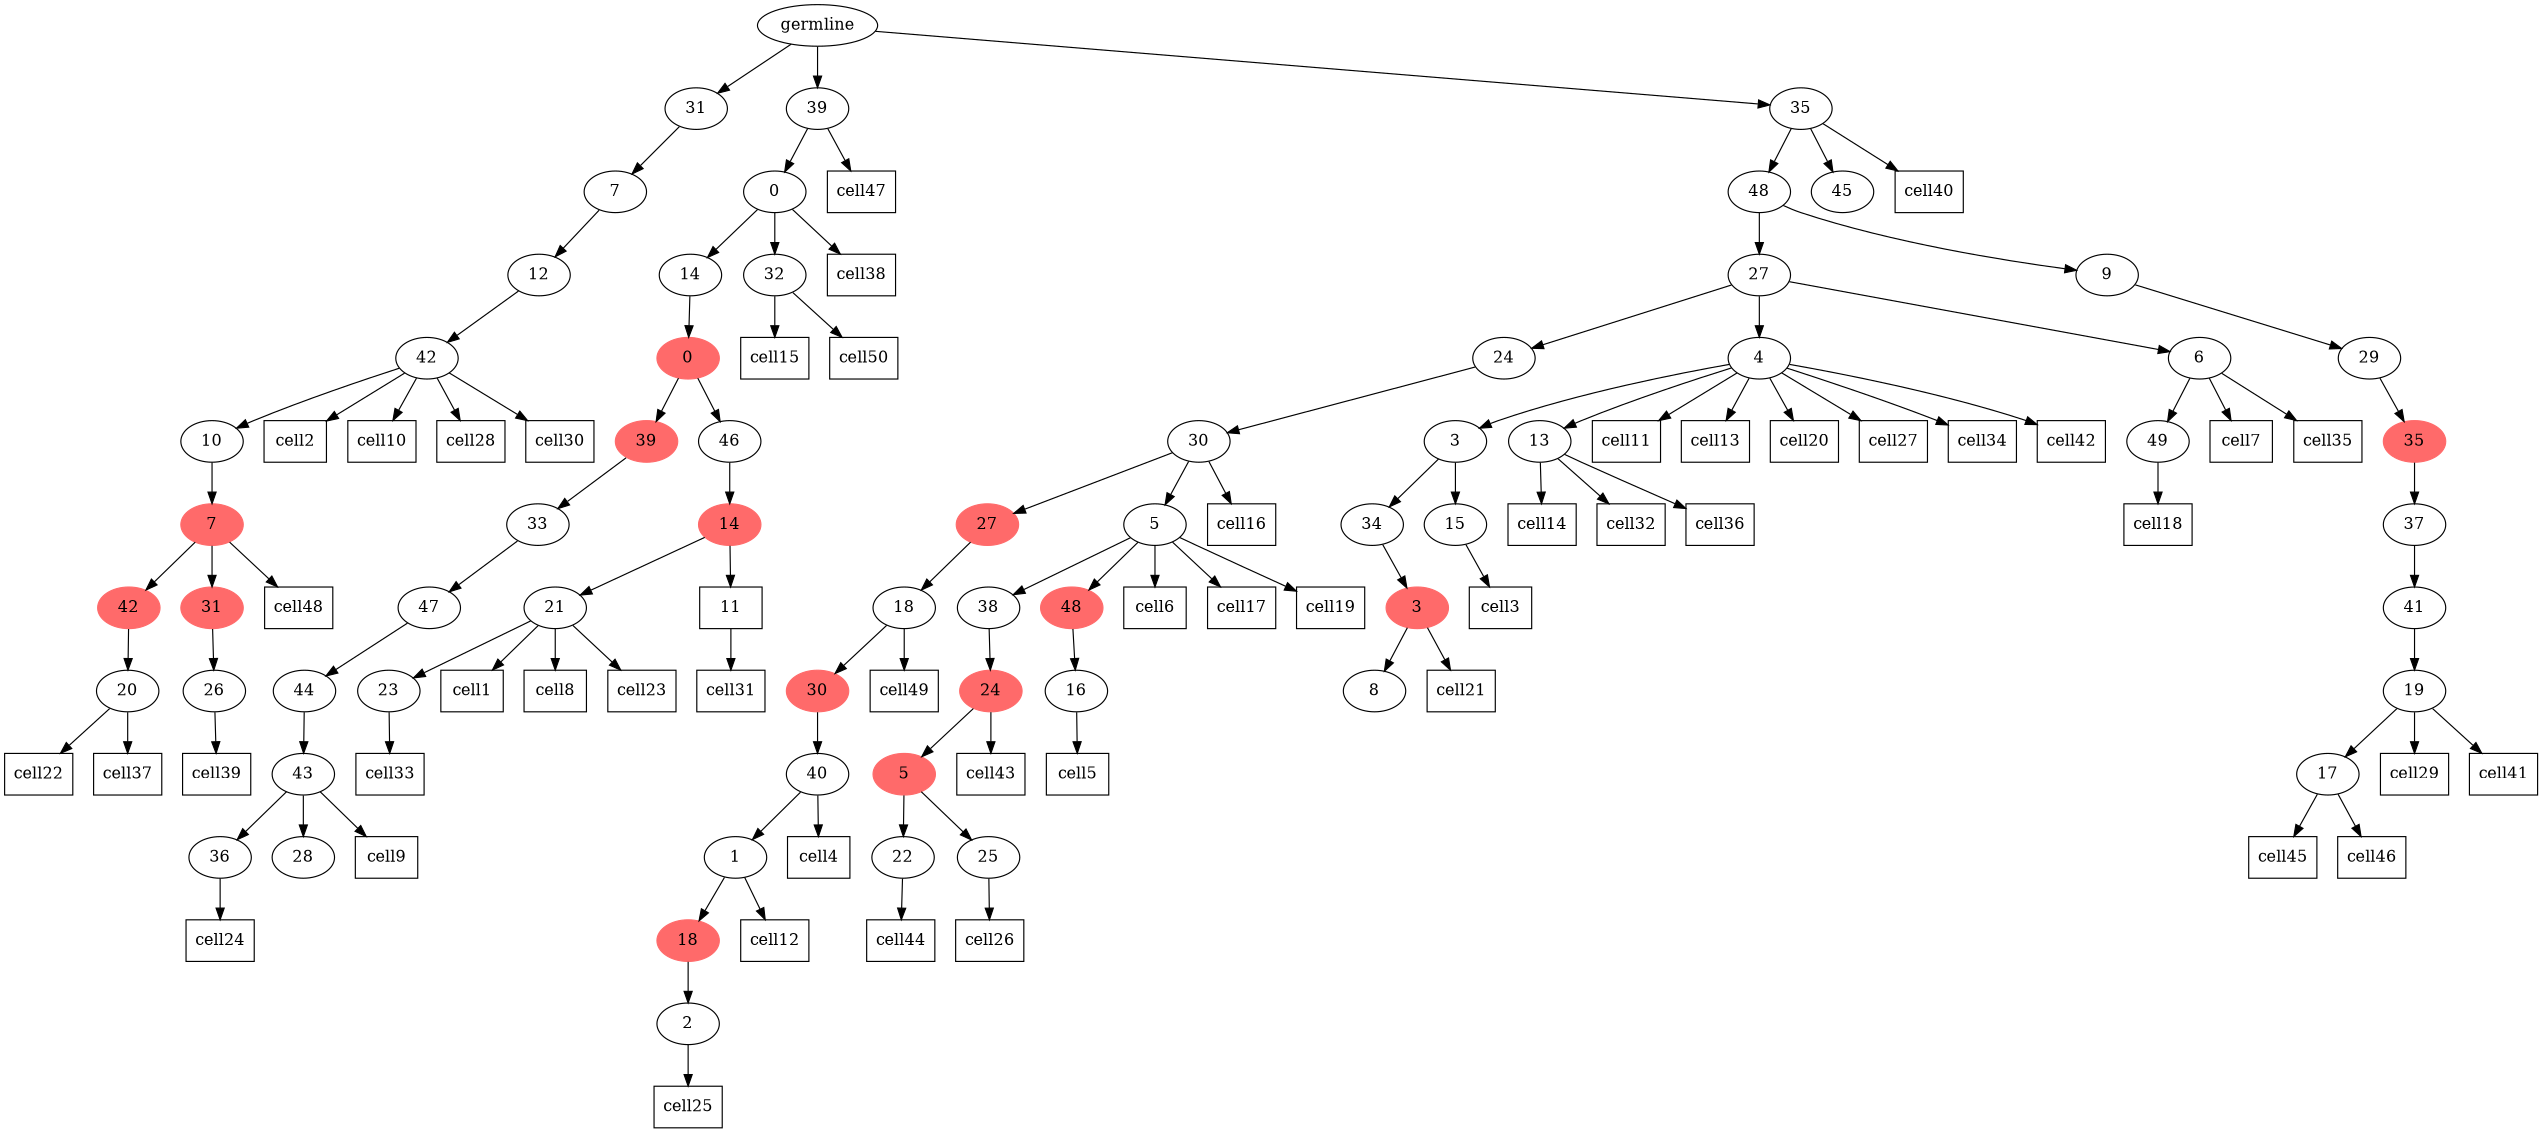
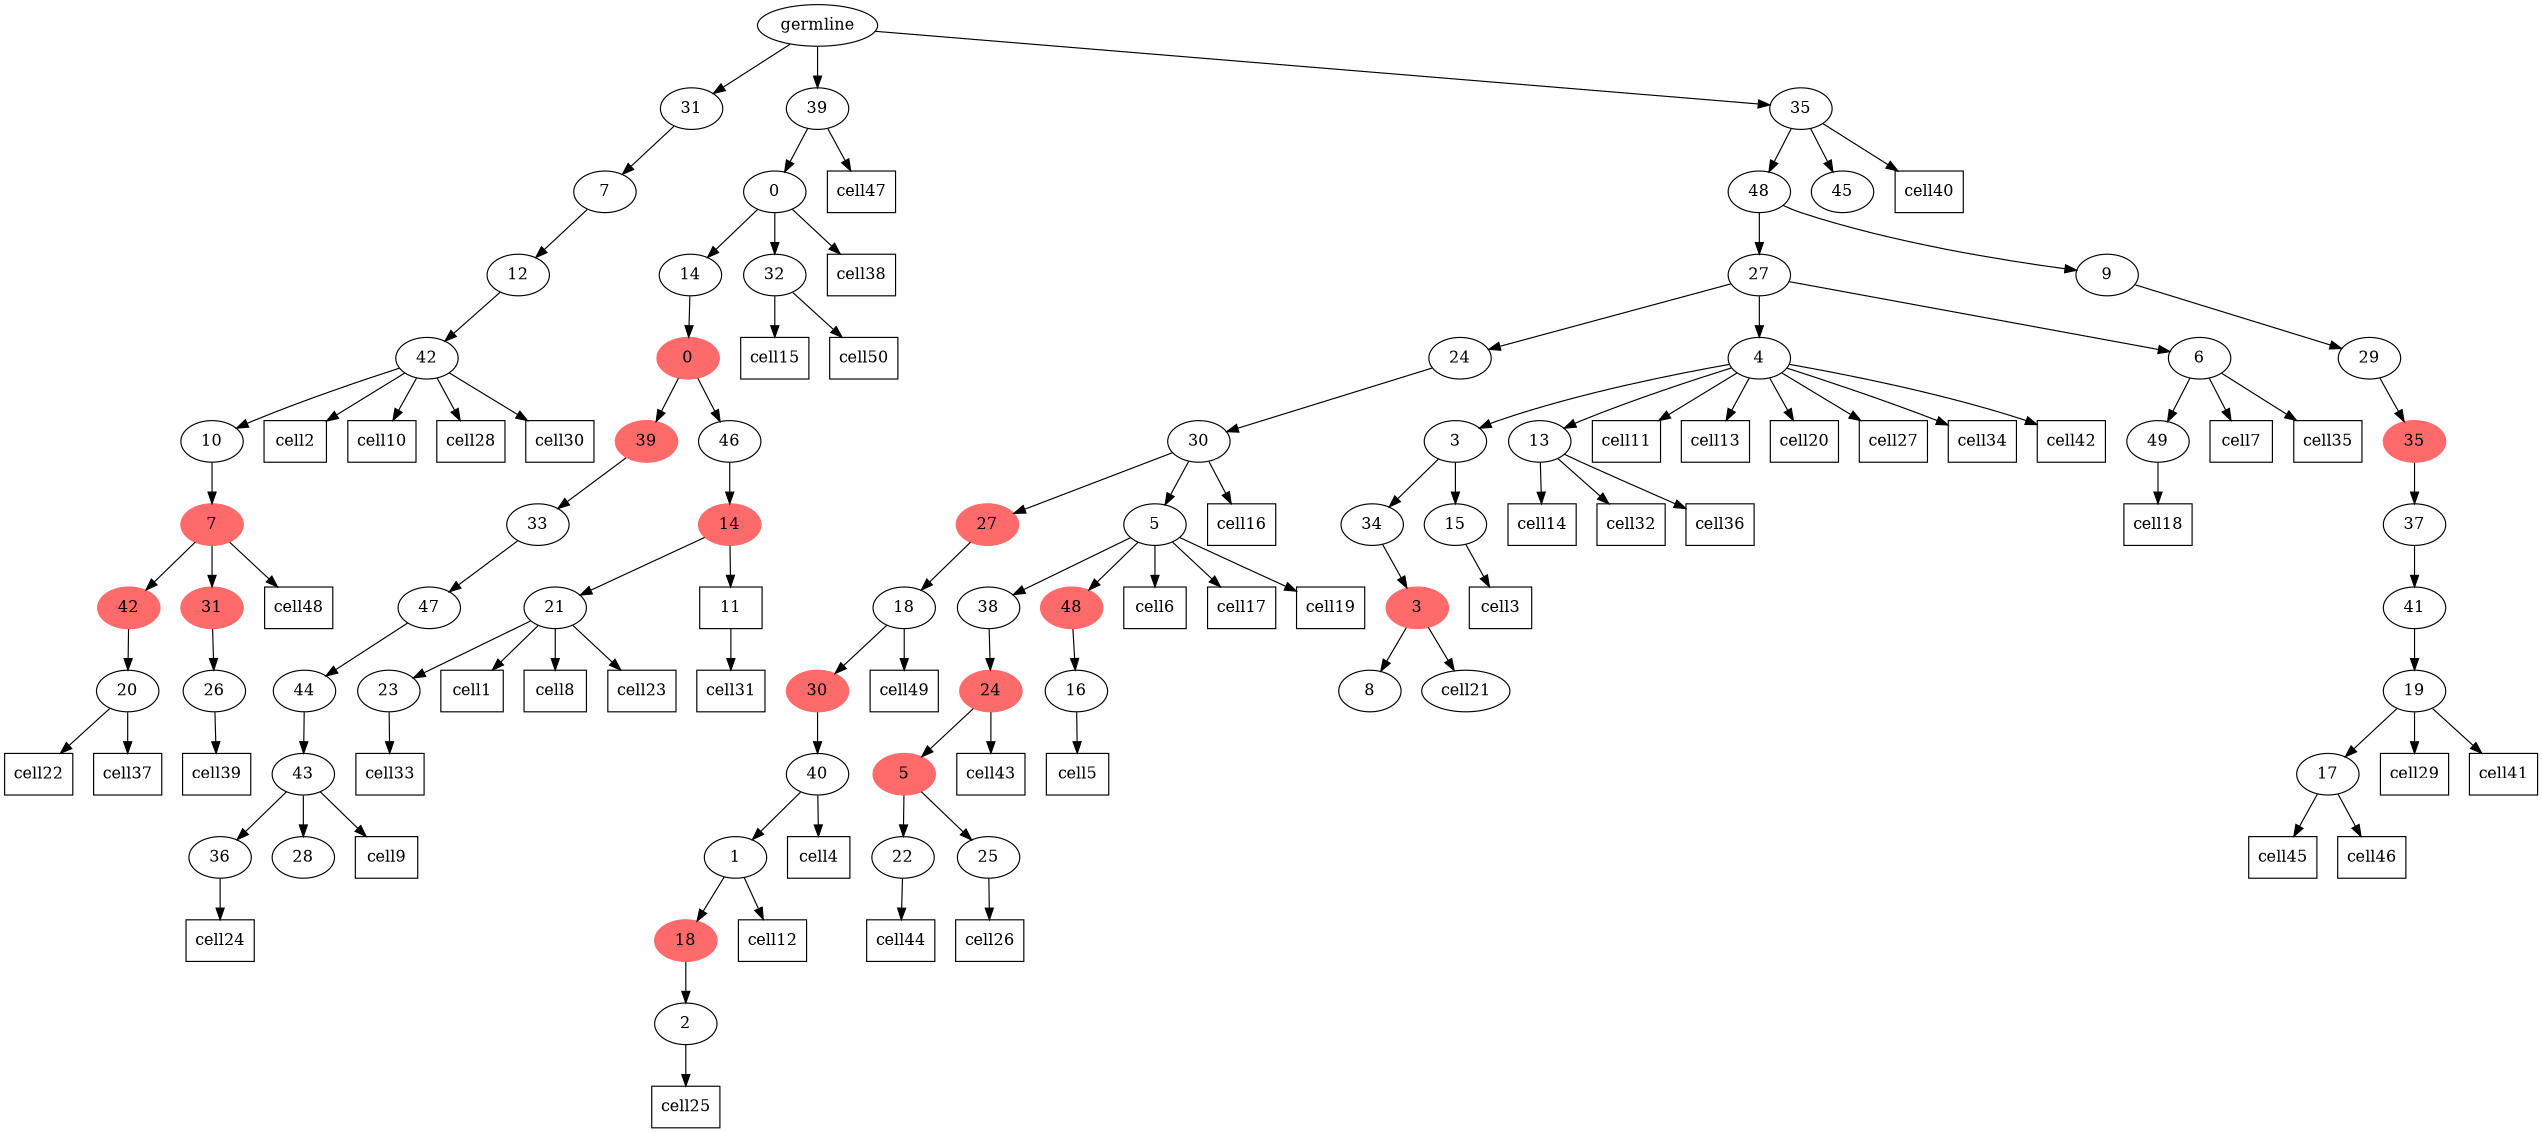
(1461, 691) -> (1466, 691)
